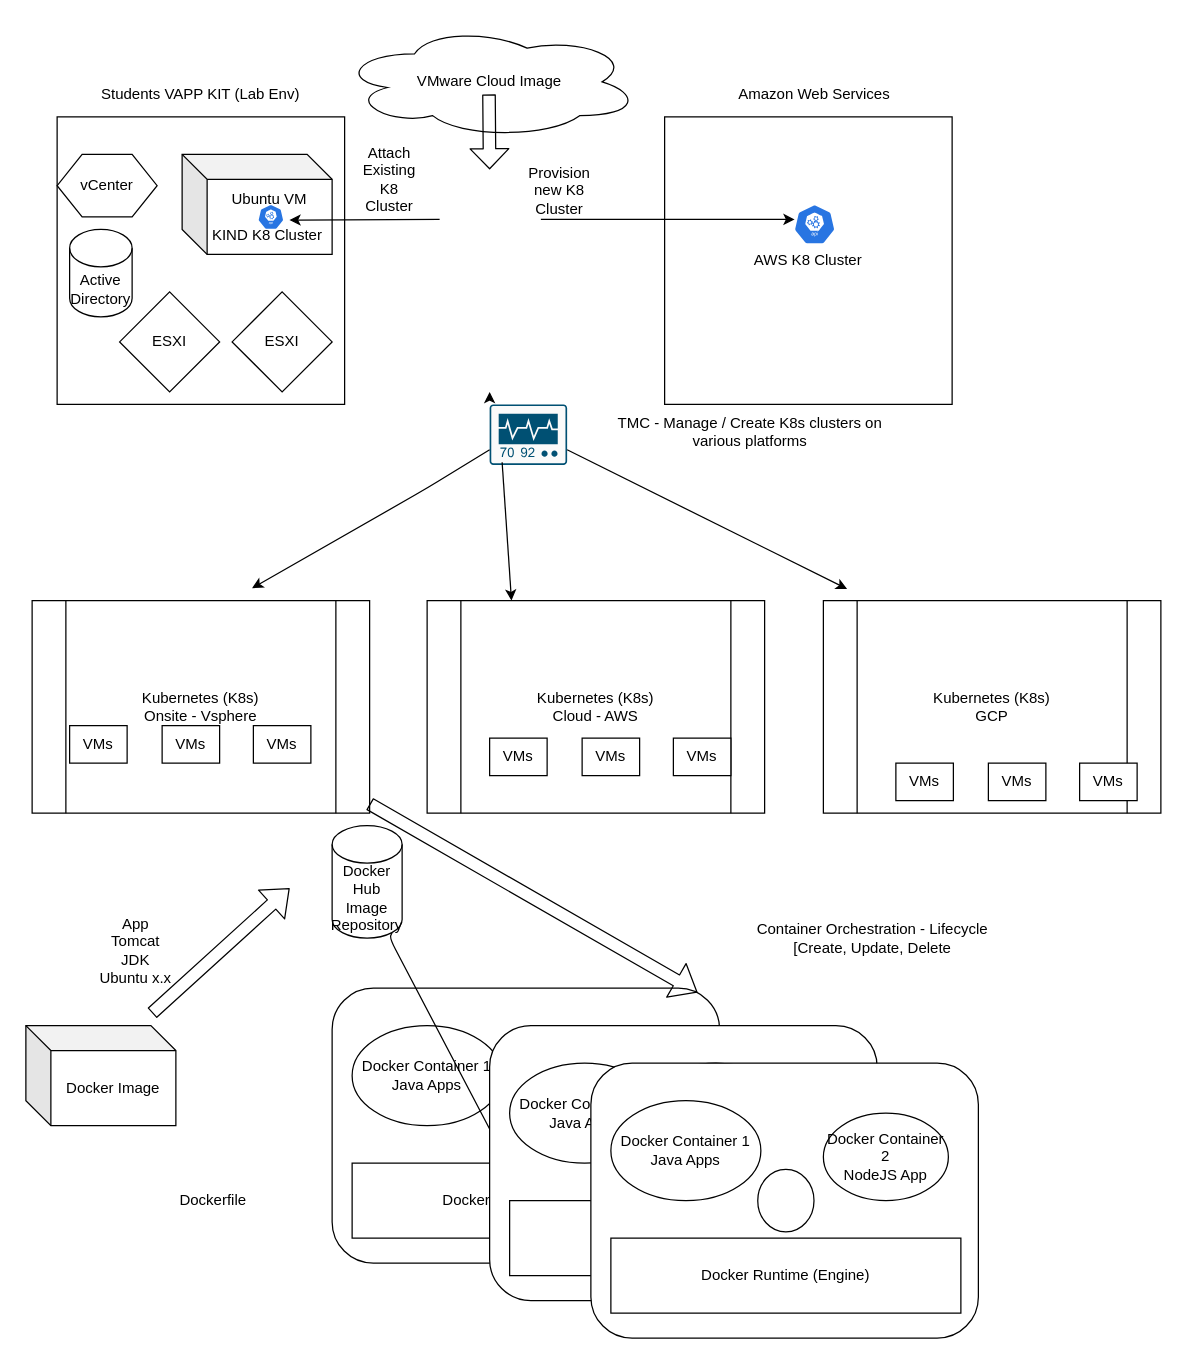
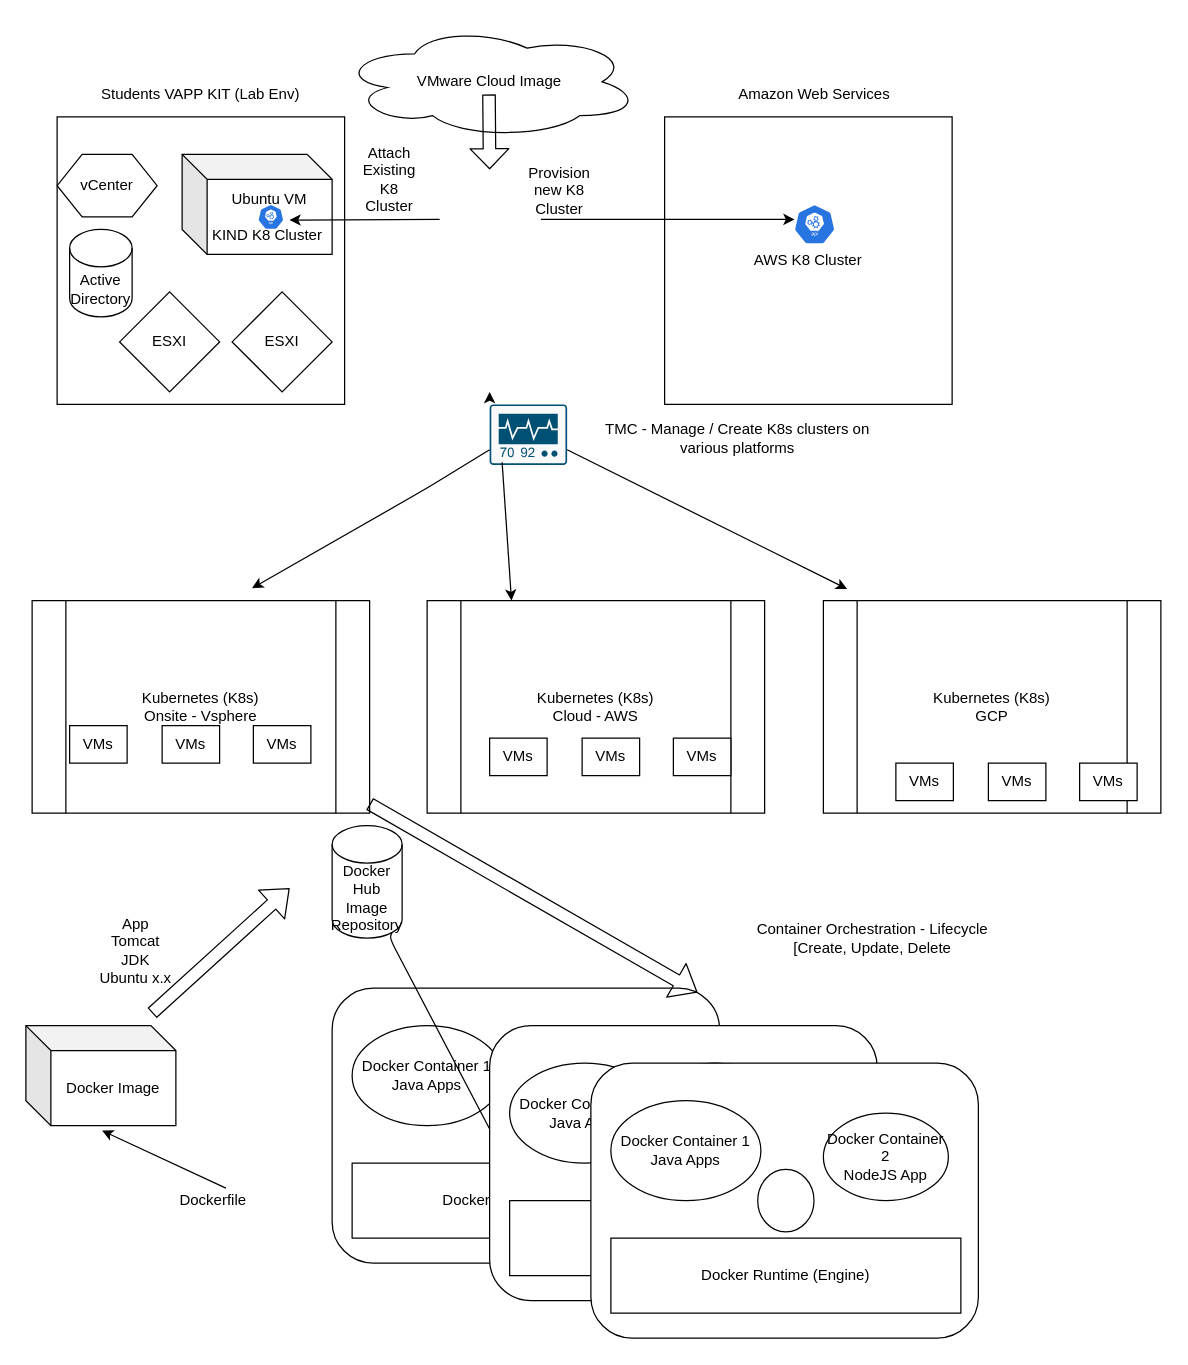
(750, 432) -> (738, 438)
none -> (167, 1161)
